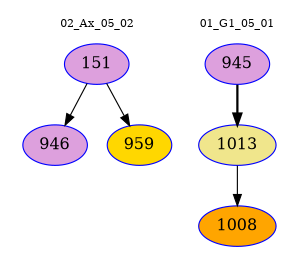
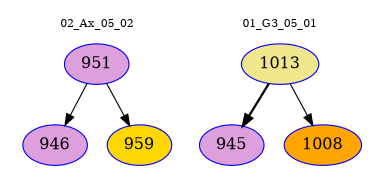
(237, 24) -> (280, 24)
(97, 64) -> (97, 64)
(237, 99) -> (259, 100)
